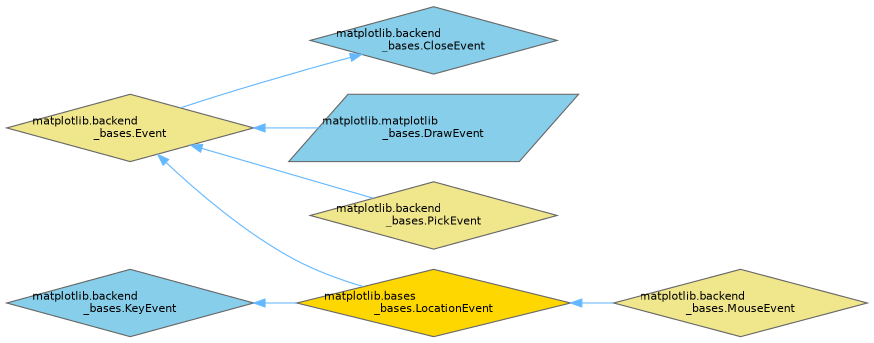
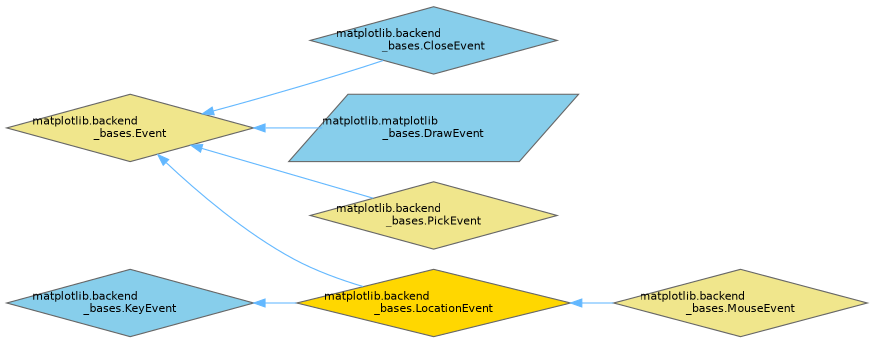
(265, 82) -> (299, 87)
(434, 303) -> (434, 303)
